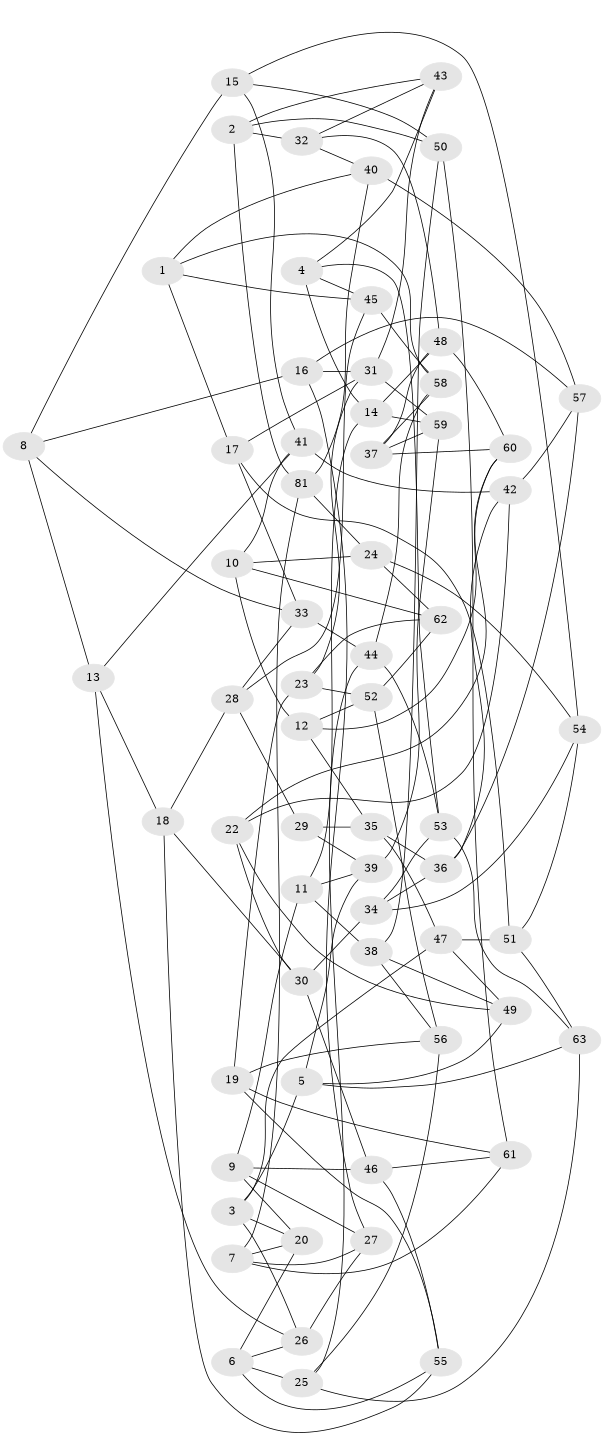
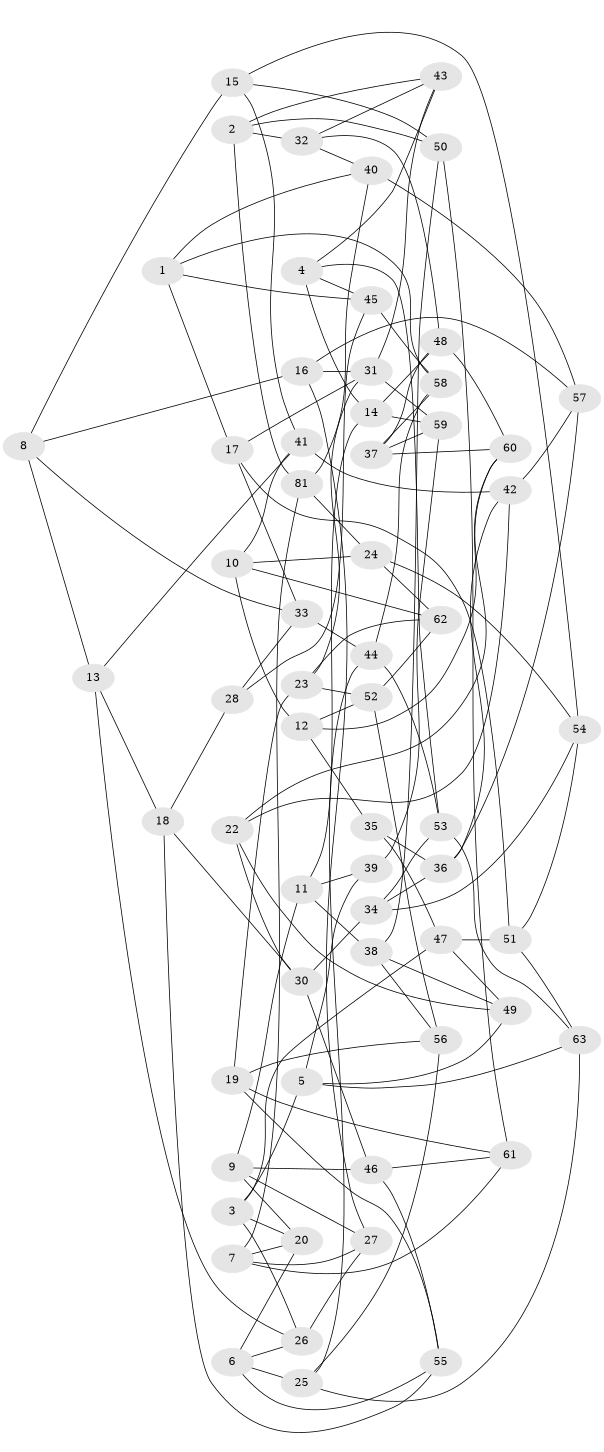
(302, 827) -> none
